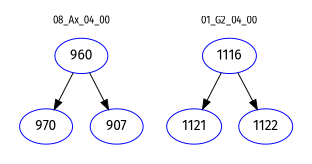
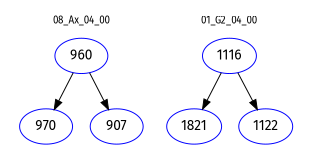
(194, 126) -> (194, 126)
